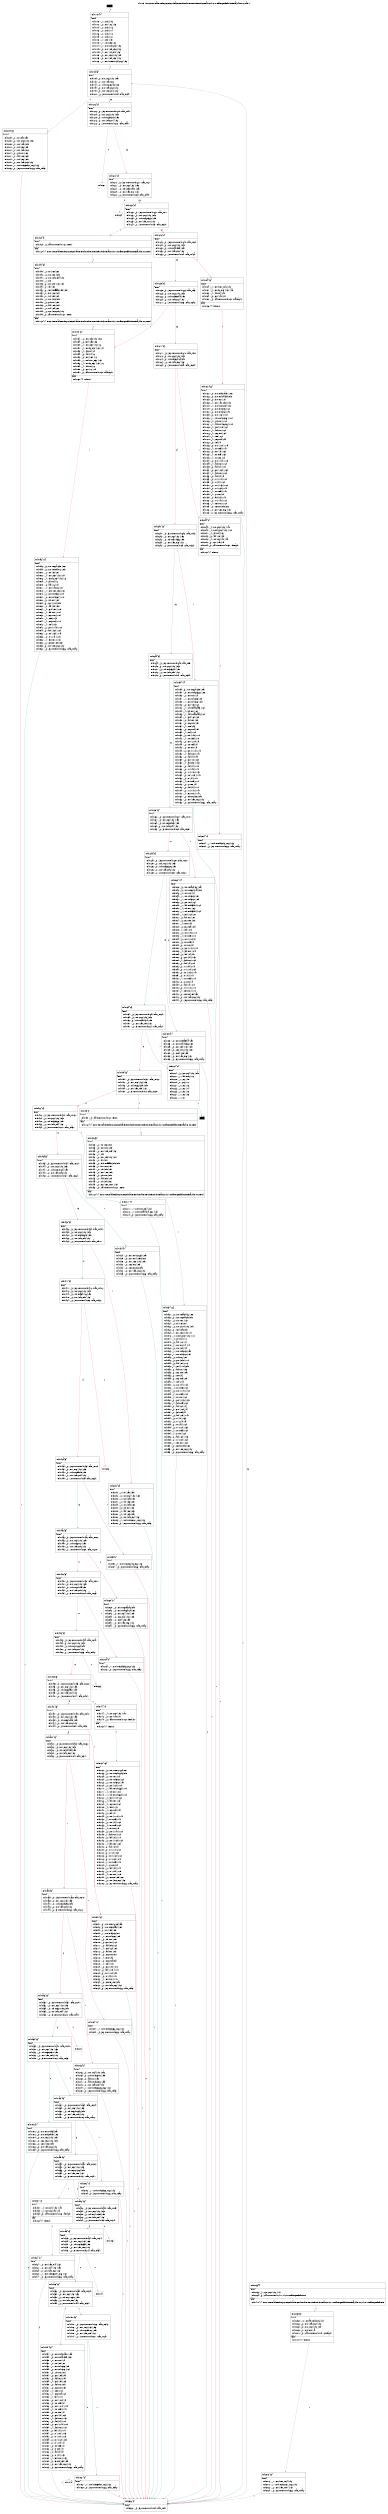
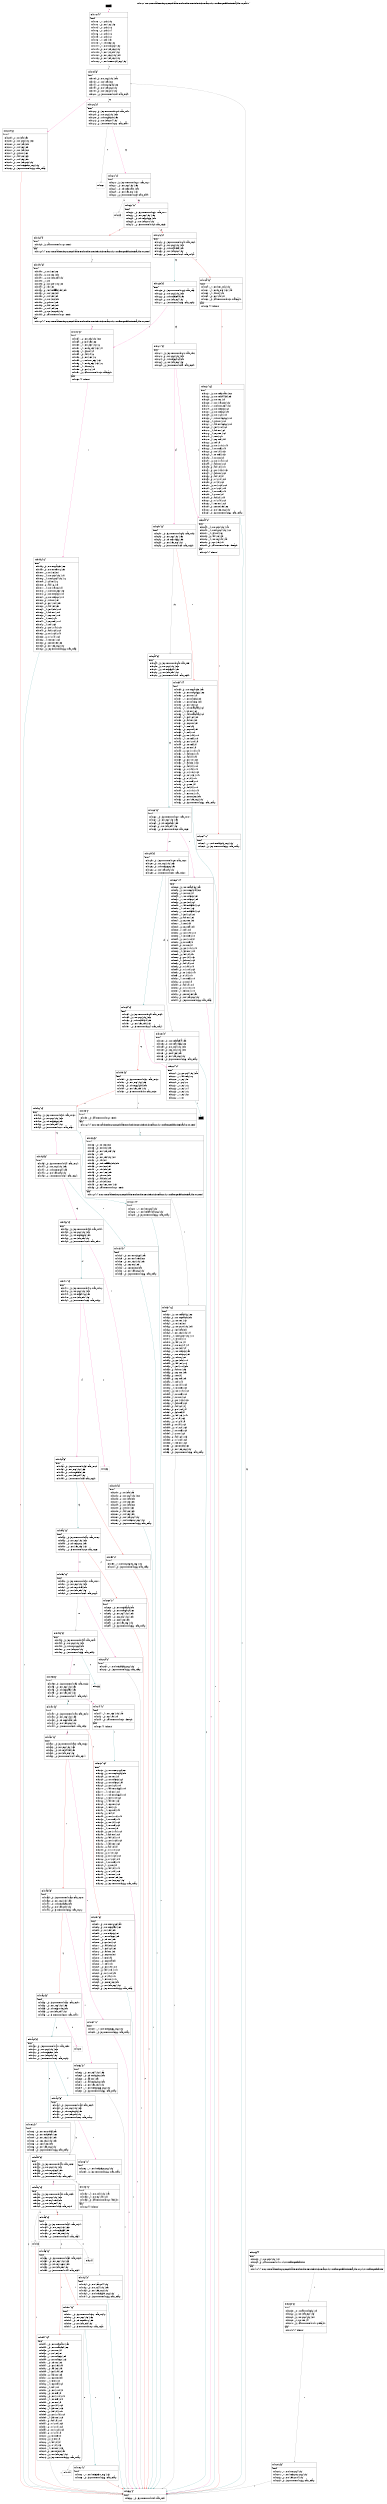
(121, 2347) -> (36, 2406)
